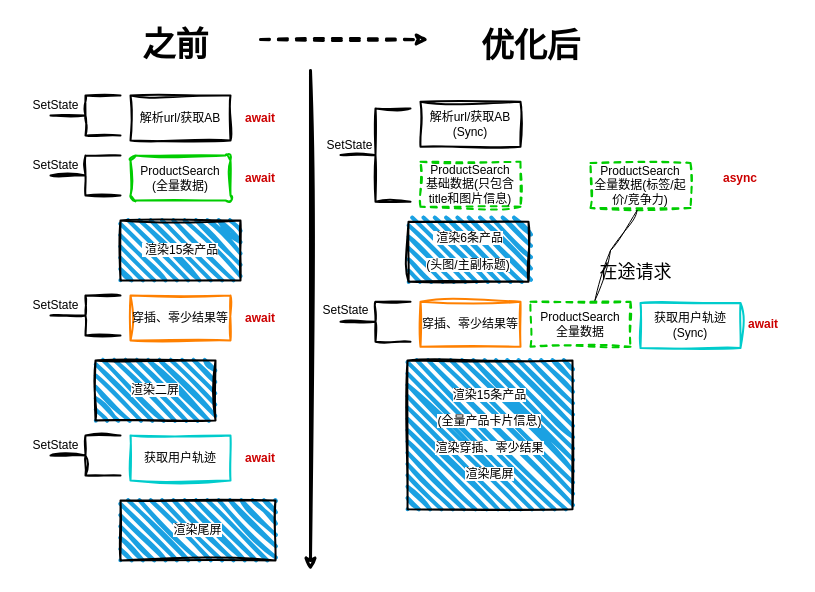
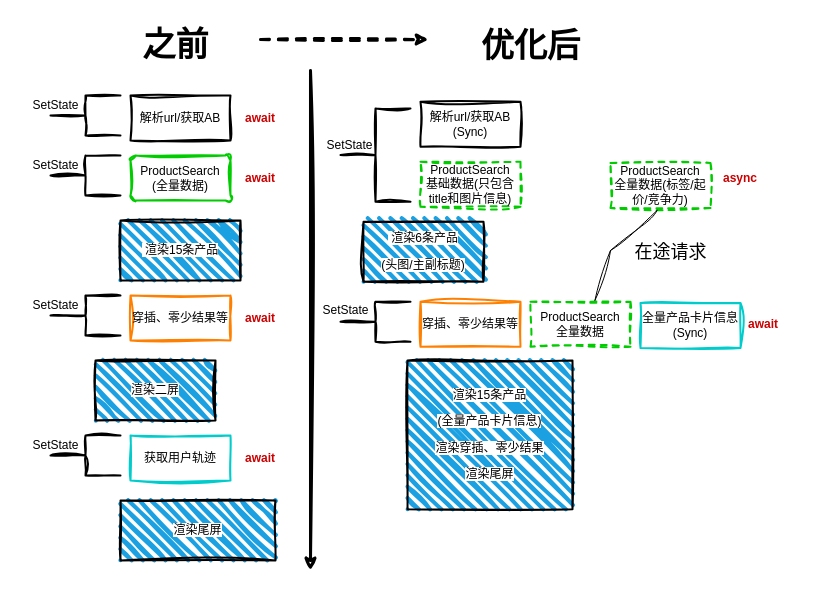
(641, 186) -> (661, 186)
(469, 252) -> (424, 252)
(636, 272) -> (671, 252)
(691, 326) -> (691, 326)
